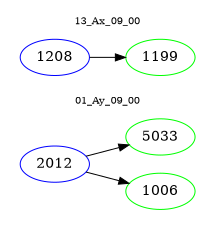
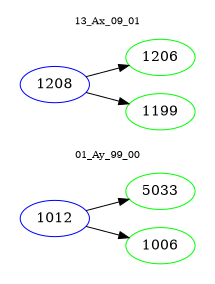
(108, 22) -> (108, 22)
none -> (160, 57)
(108, 101) -> (108, 156)
(55, 164) -> (55, 219)
